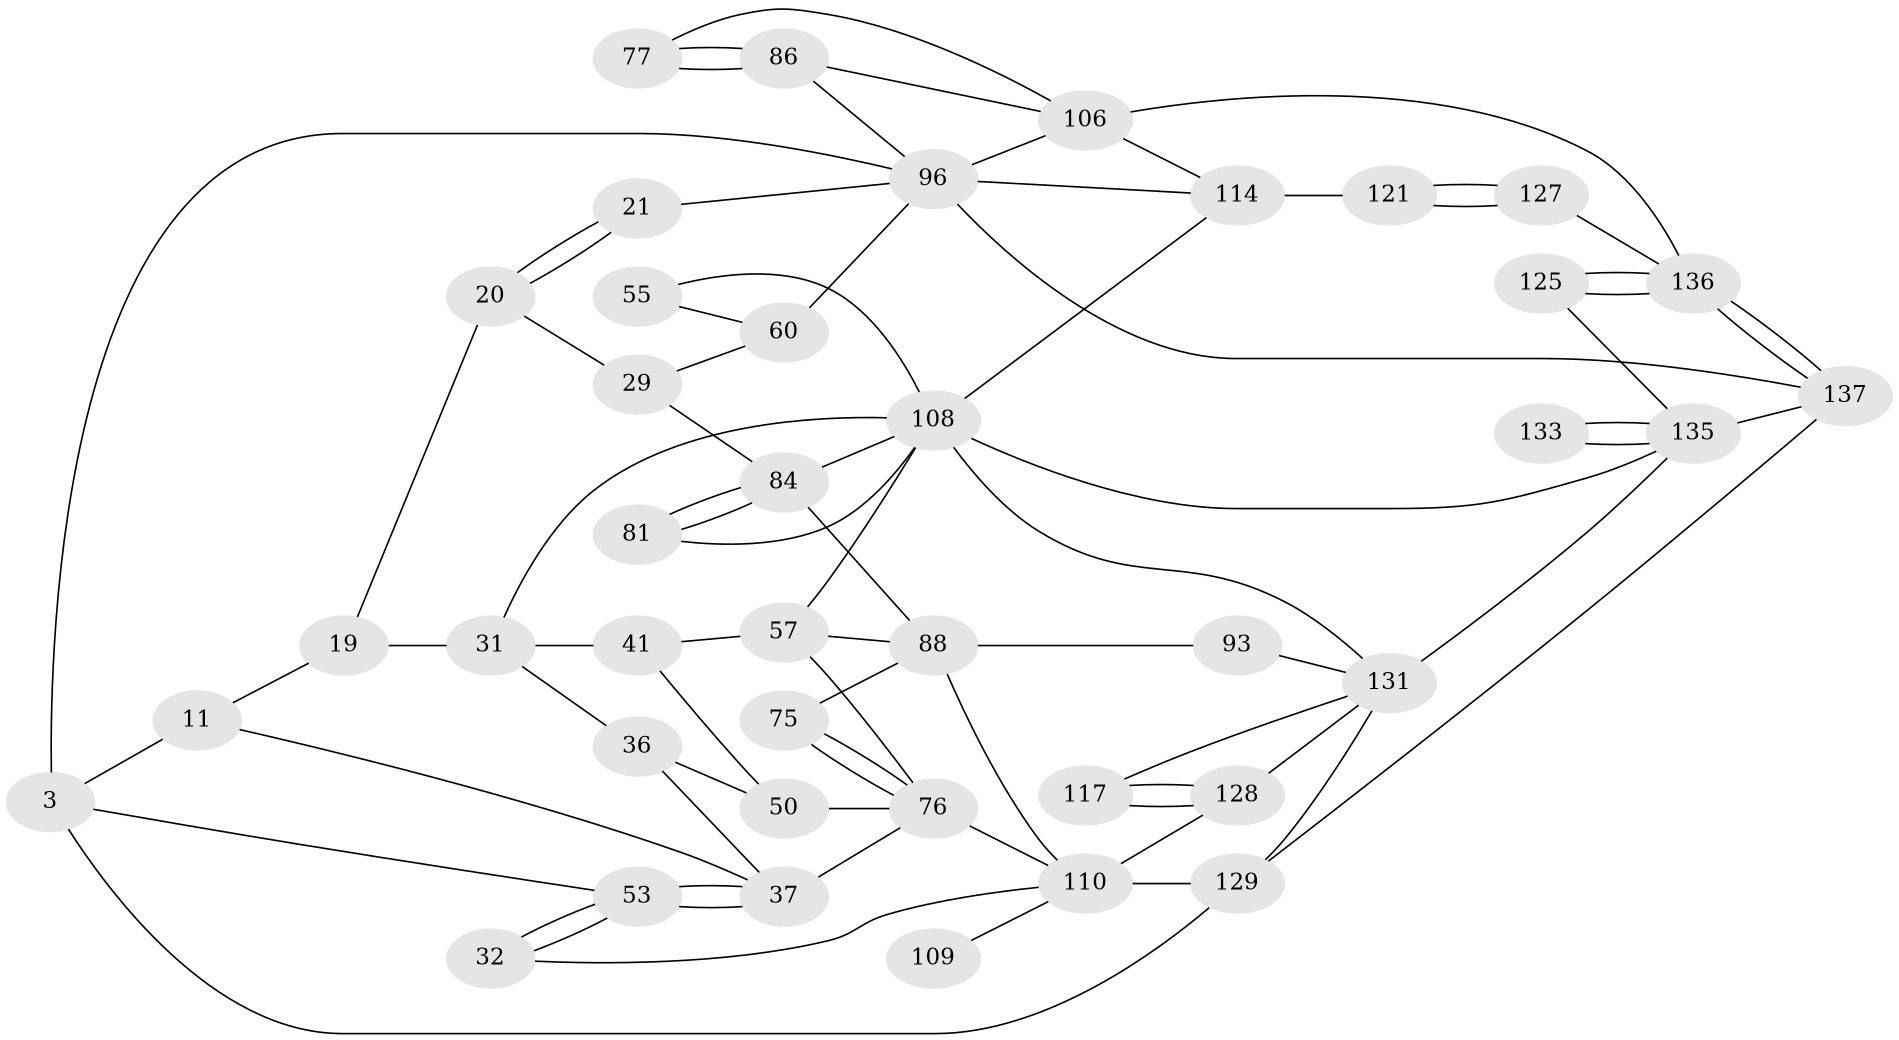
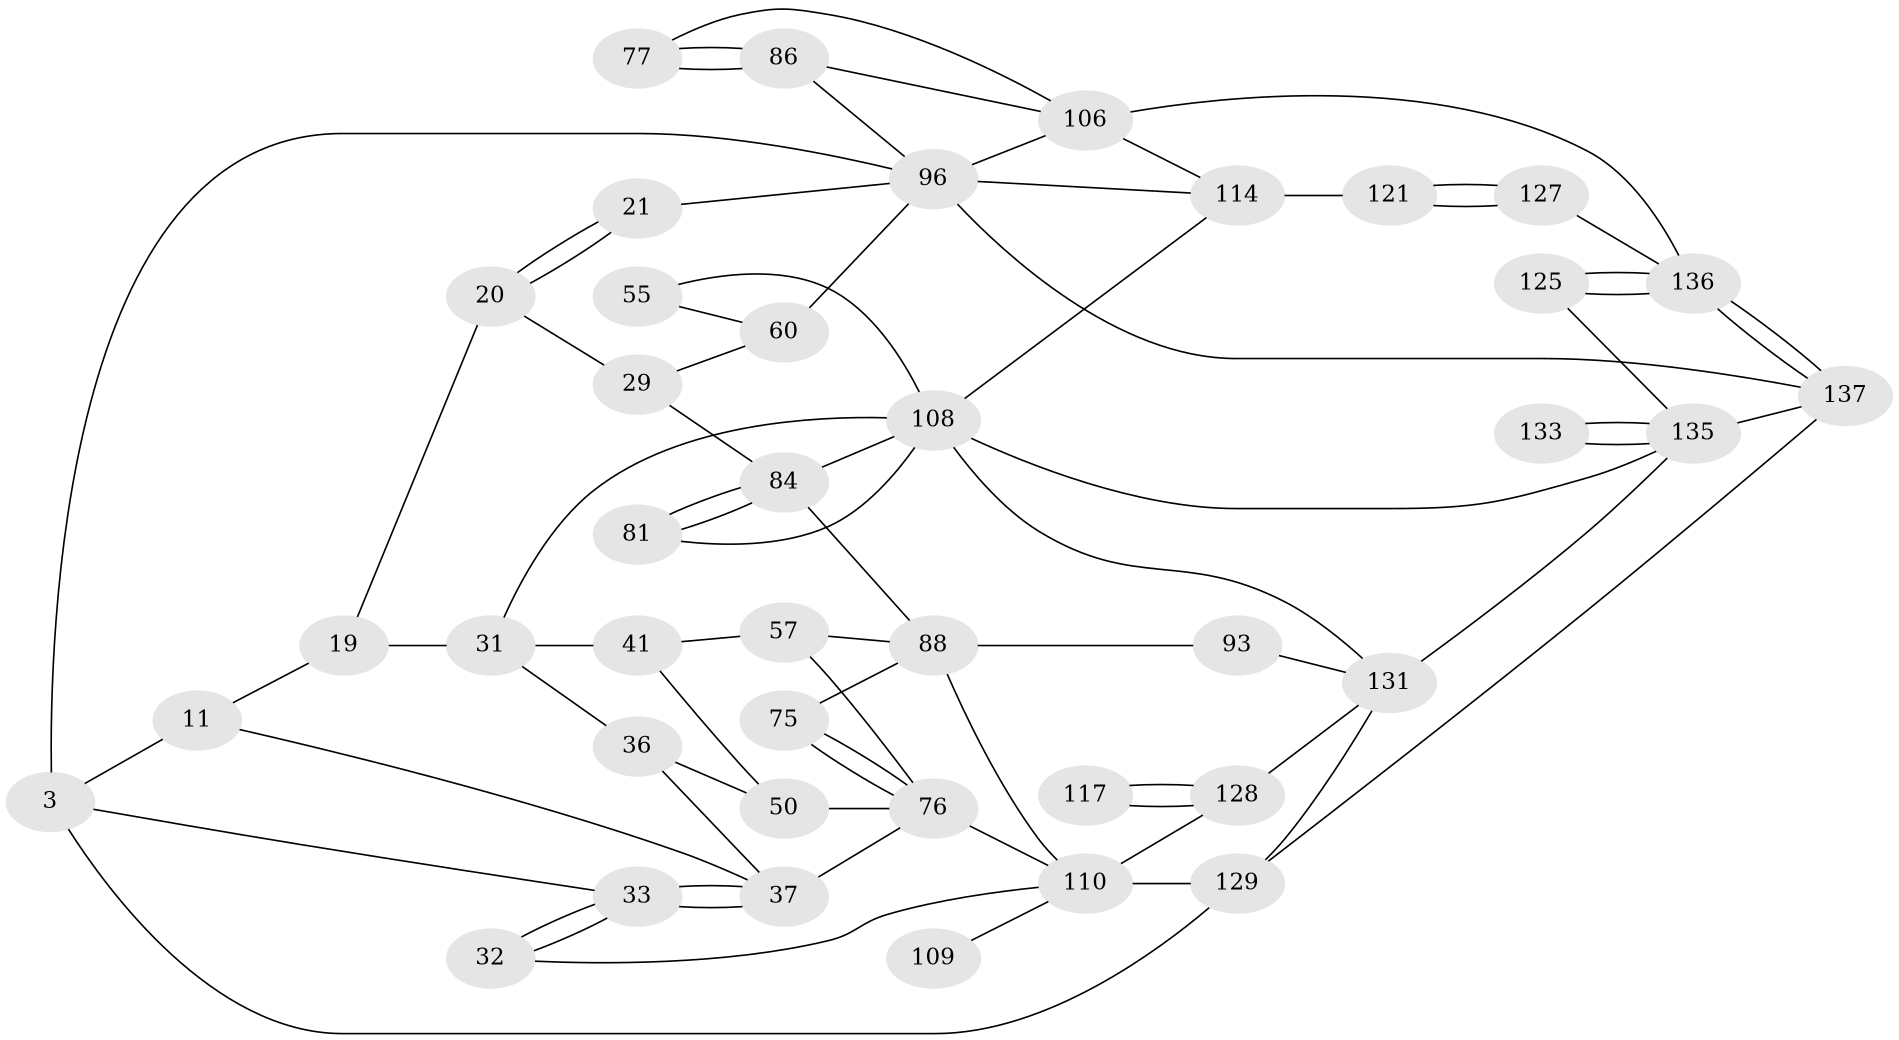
(864, 529) -> none
(1235, 735) -> none
(638, 897) -> (638, 897)
